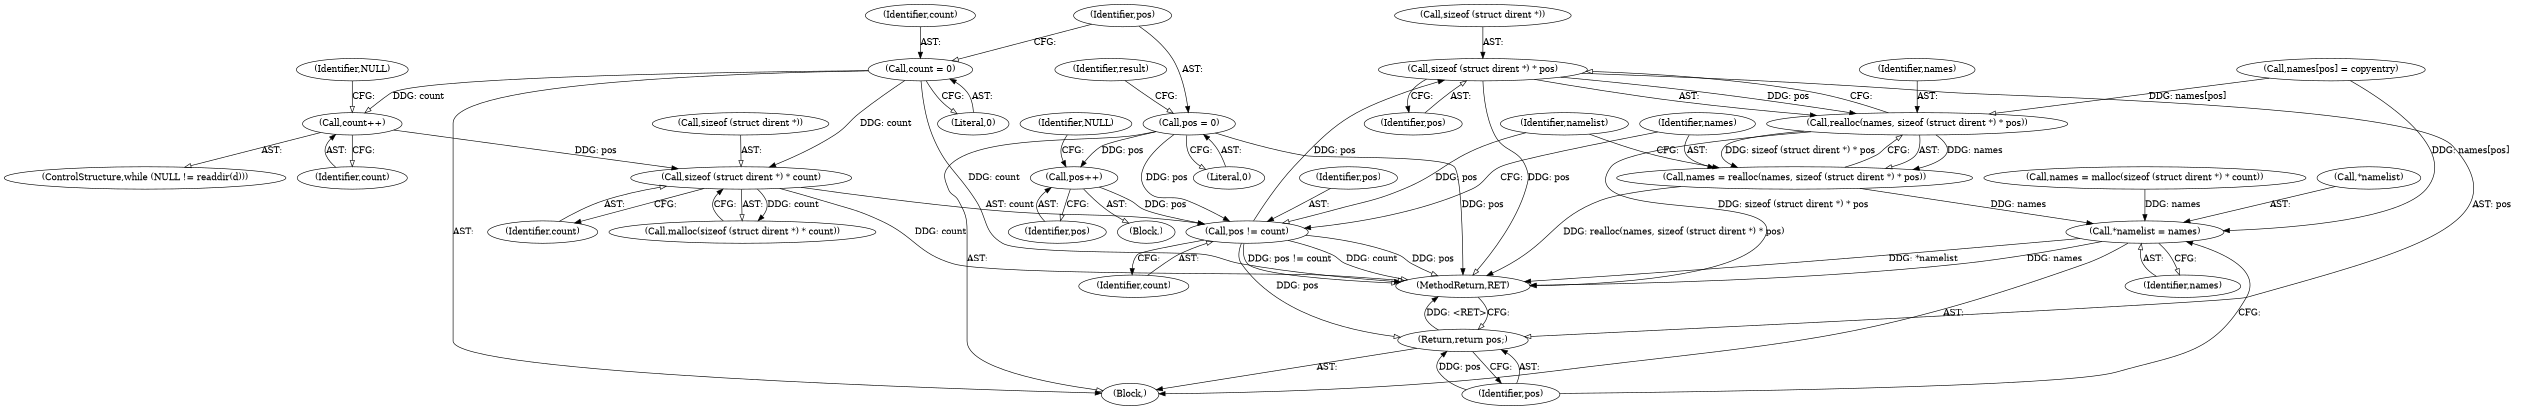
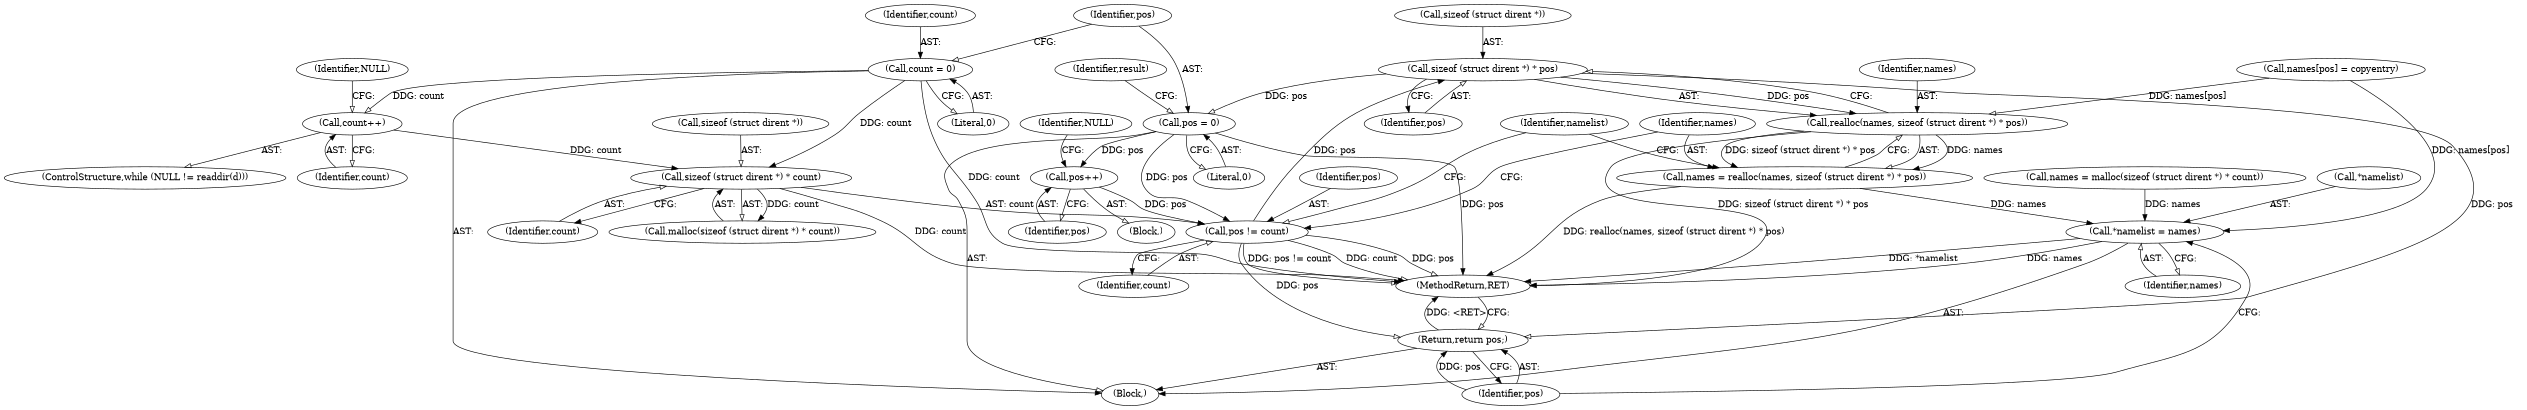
(596, 151) -> (596, 151)
(1528, 175) -> (1298, 85)
(1456, 178) -> (1456, 178)
(727, 205) -> (727, 205)
(2492, 205) -> (2492, 205)
(1080, 272) -> (1080, 272)
